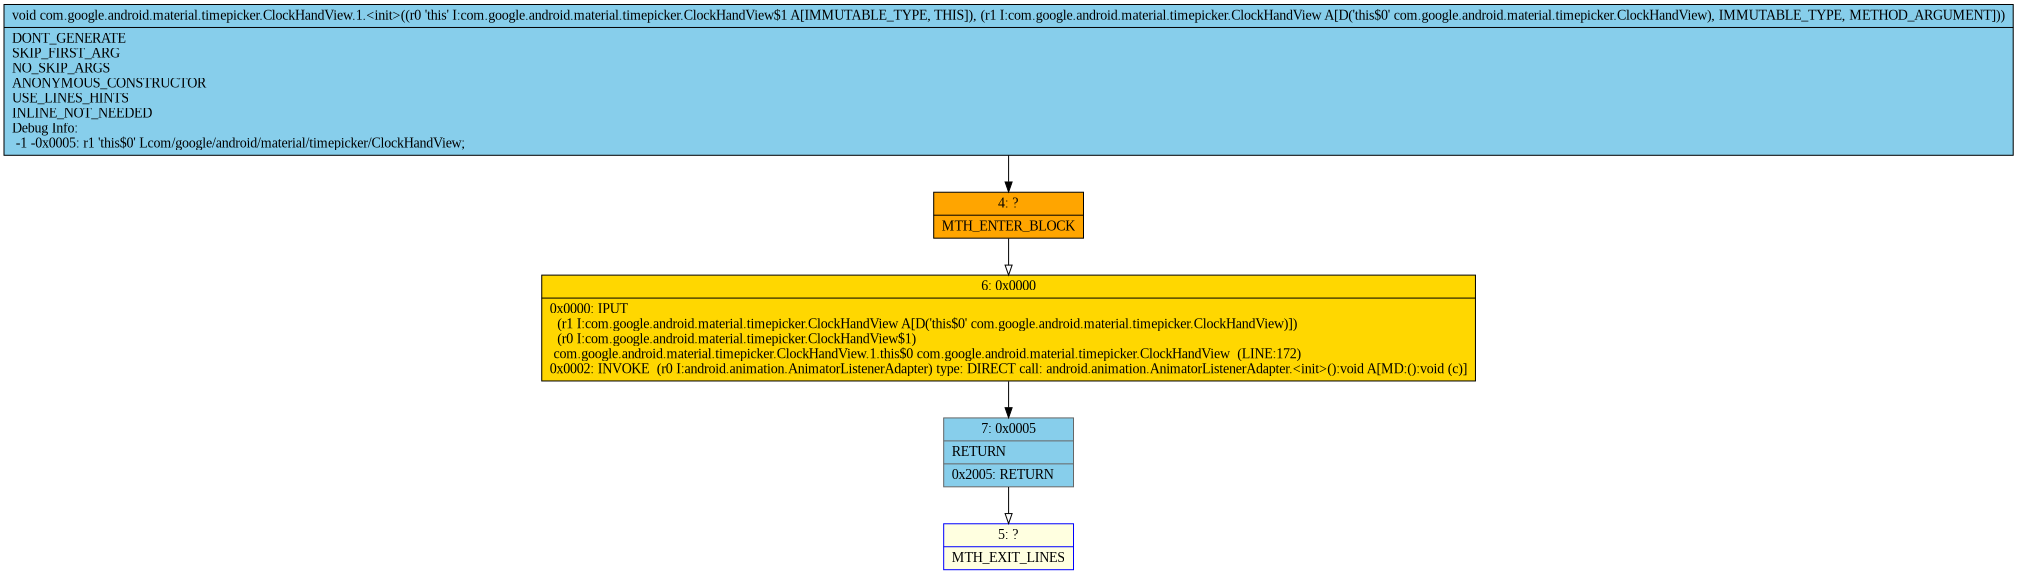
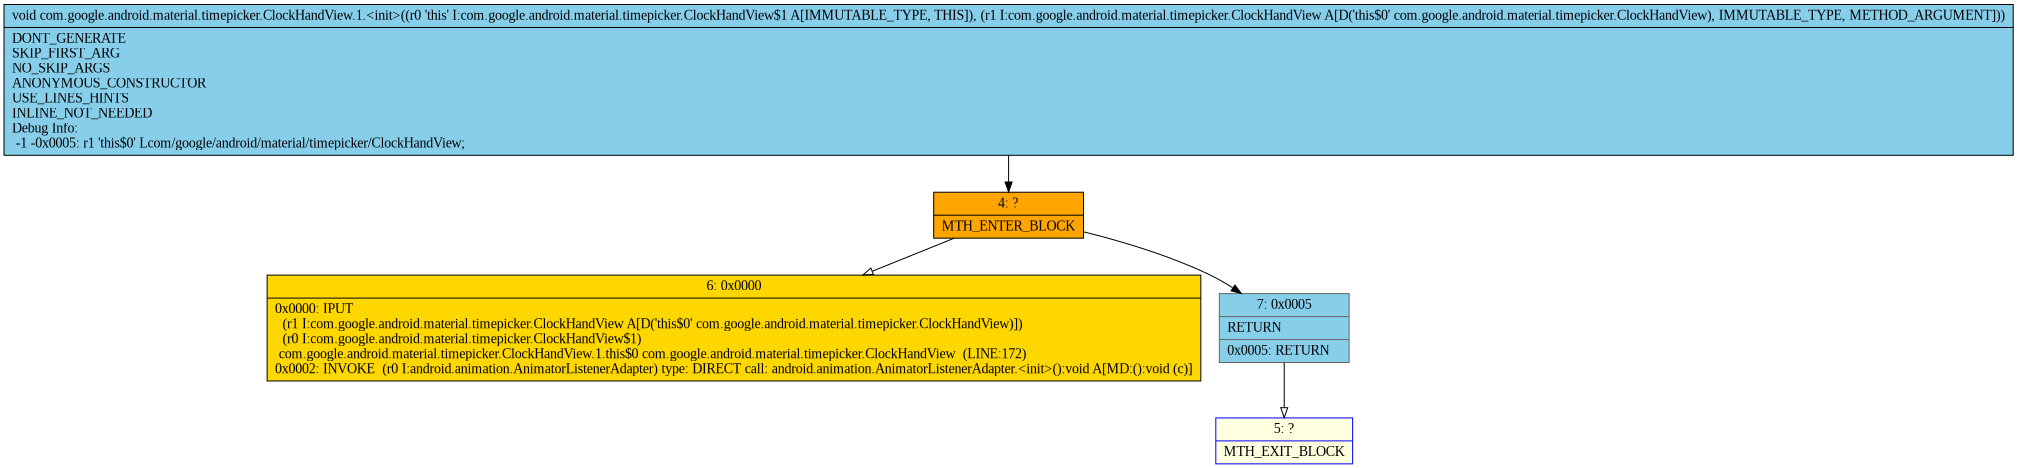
(1009, 394) -> (1160, 255)
(1009, 475) -> (1284, 351)
(1009, 558) -> (1284, 452)
